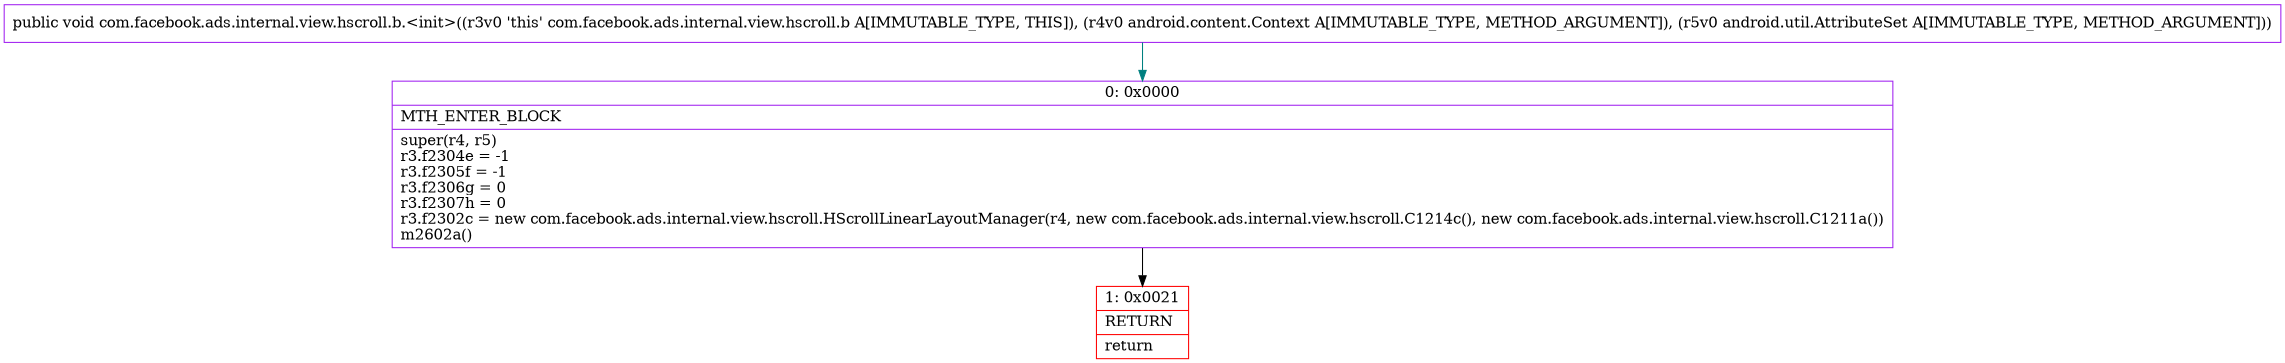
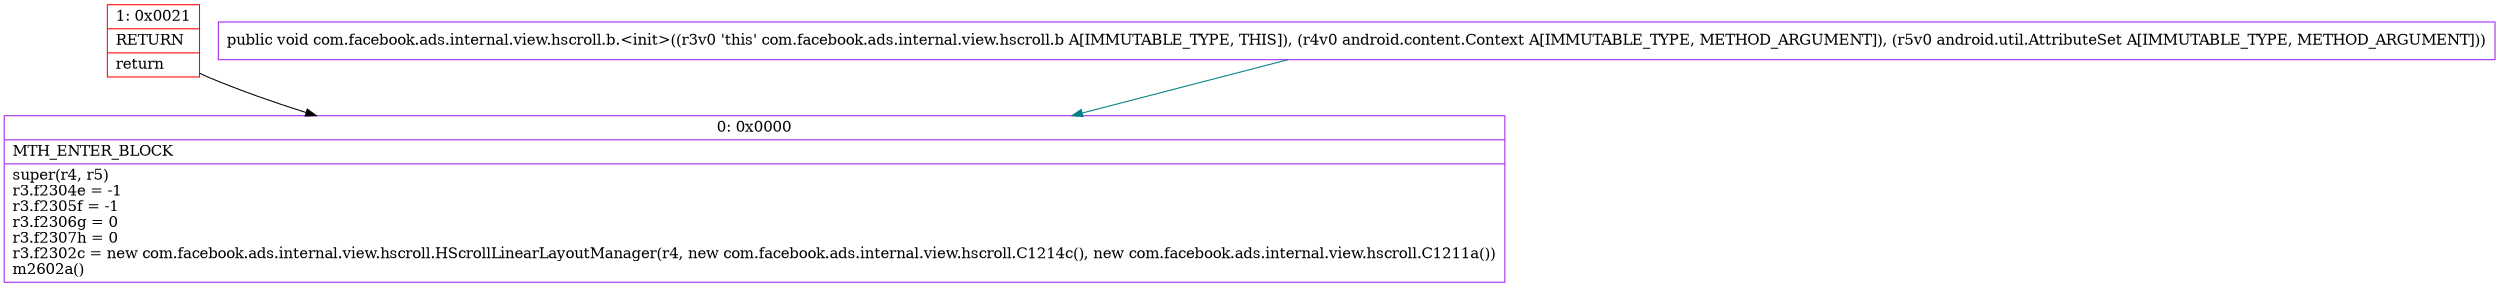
(1143, 262) -> (252, 94)
